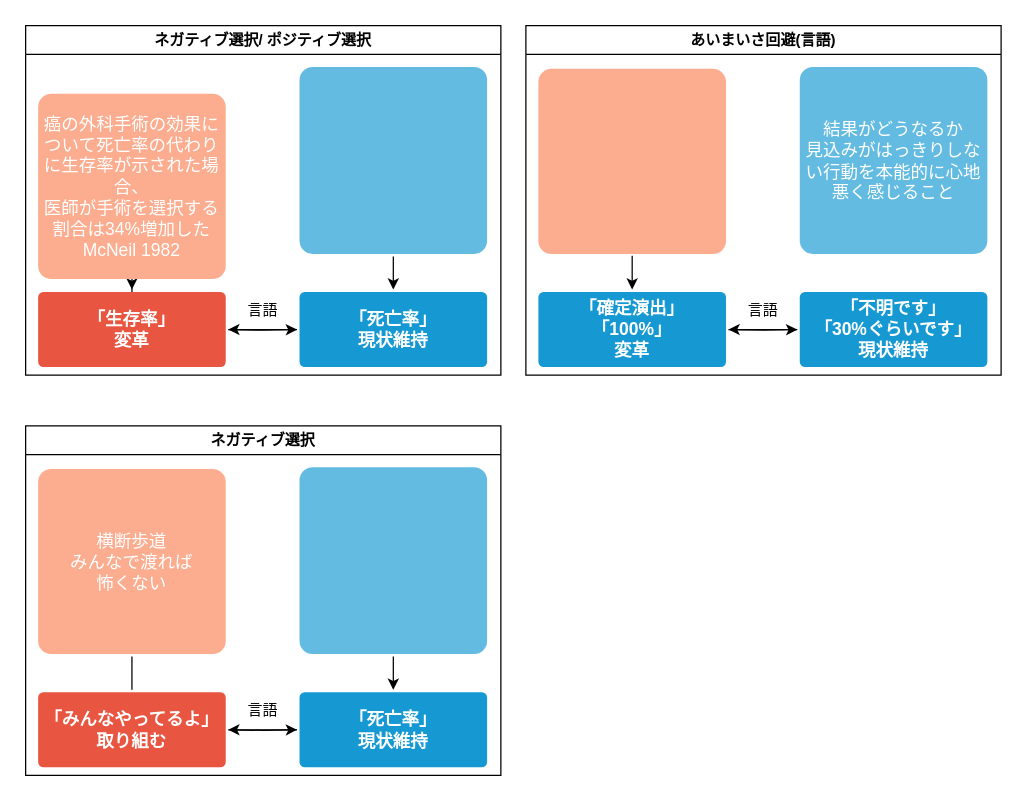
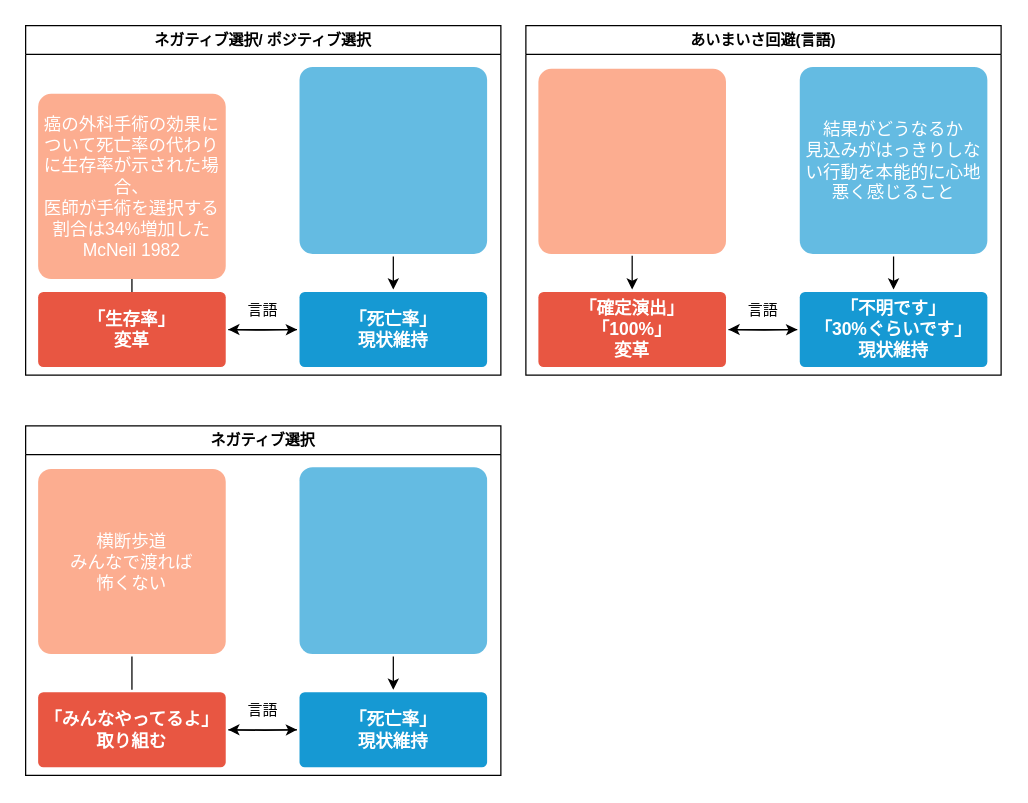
none -> (893, 278)
(132, 279) -> (132, 283)
(632, 329) -> (632, 329)
